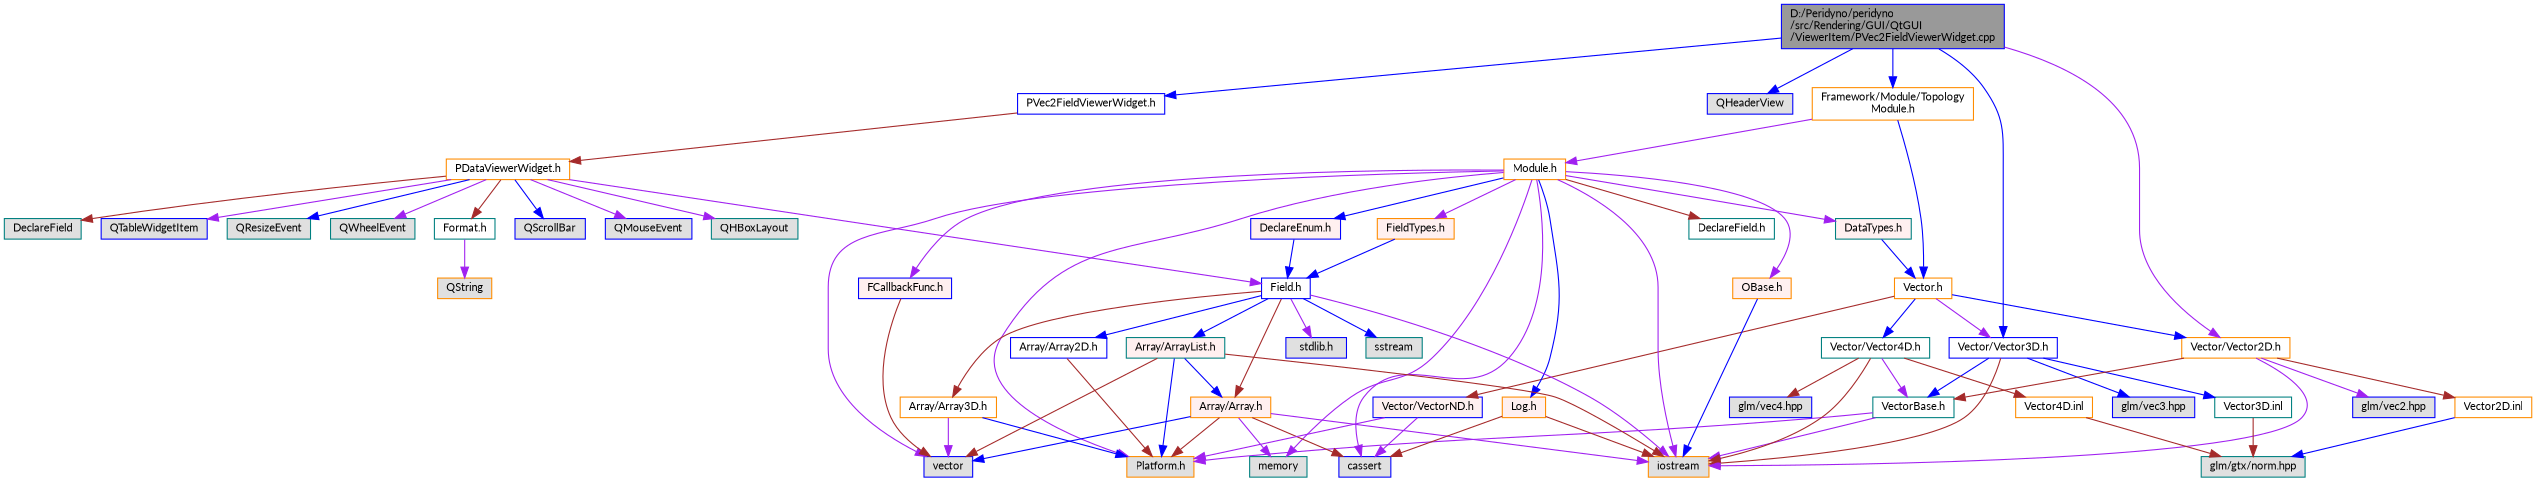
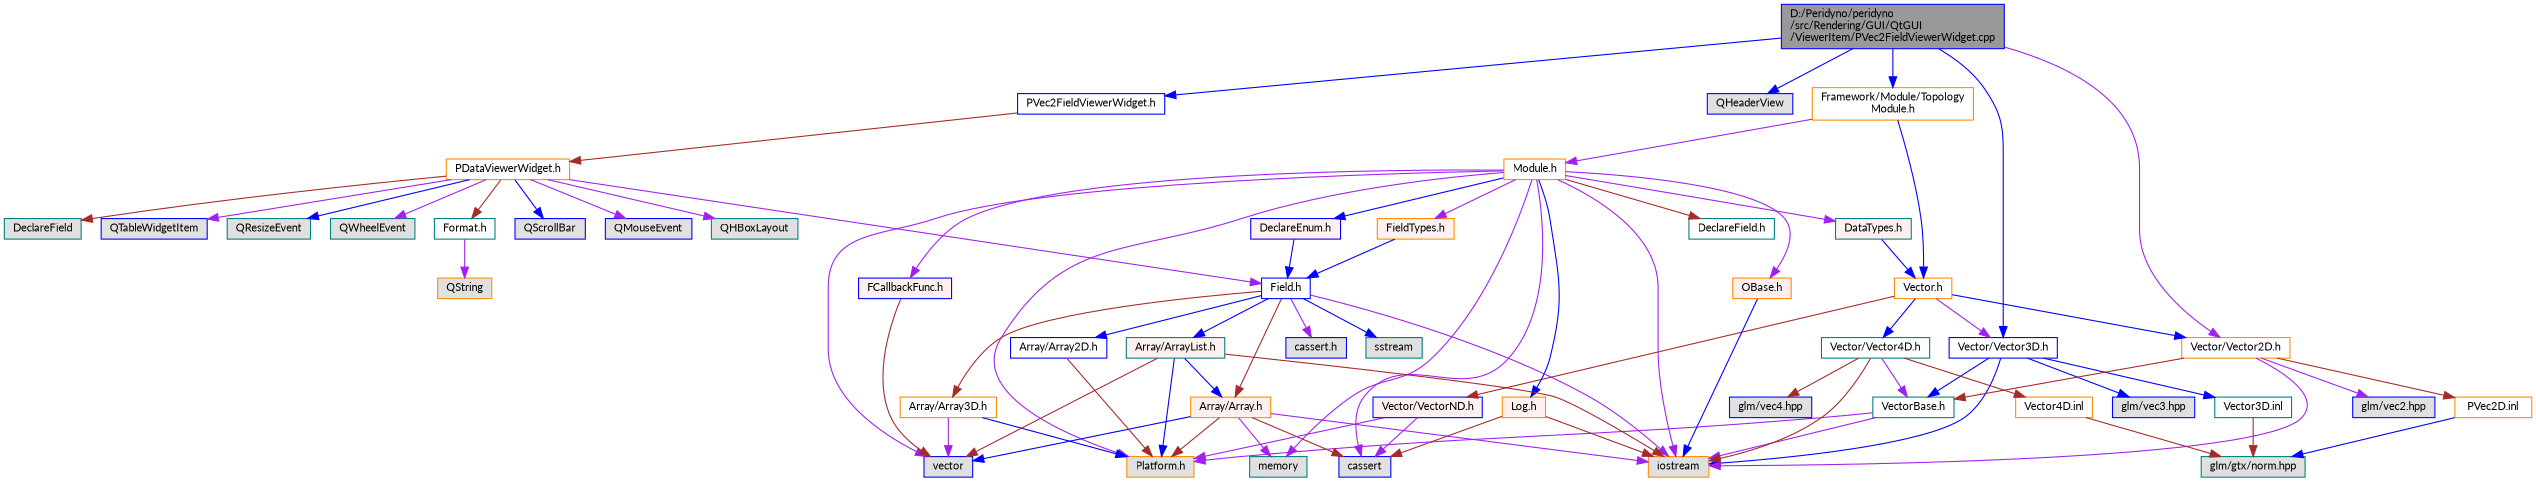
(1316, 348) -> (1316, 348)
(2493, 407) -> (2493, 407)
(1879, 444) -> (1879, 444)
